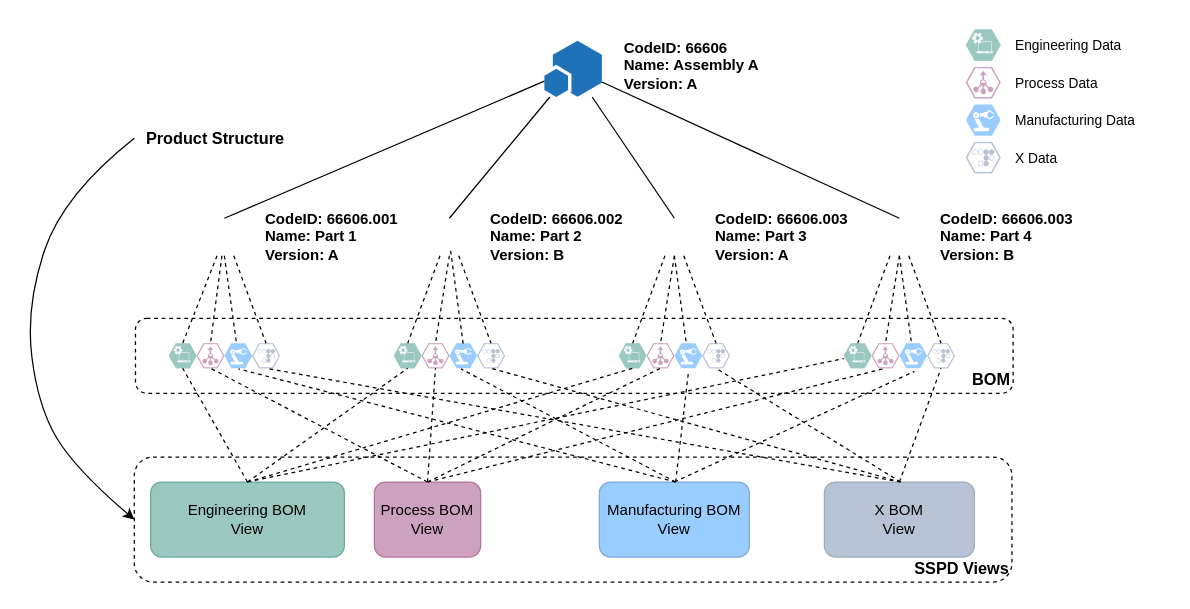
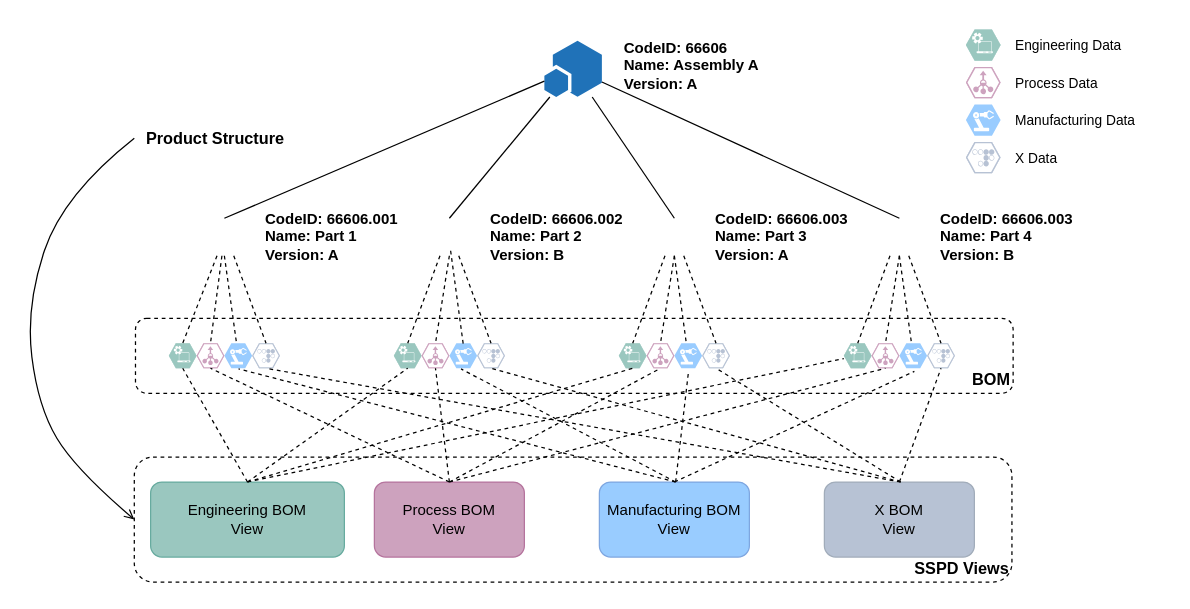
(127, 513) -> (128, 514)
(428, 519) -> (449, 519)
